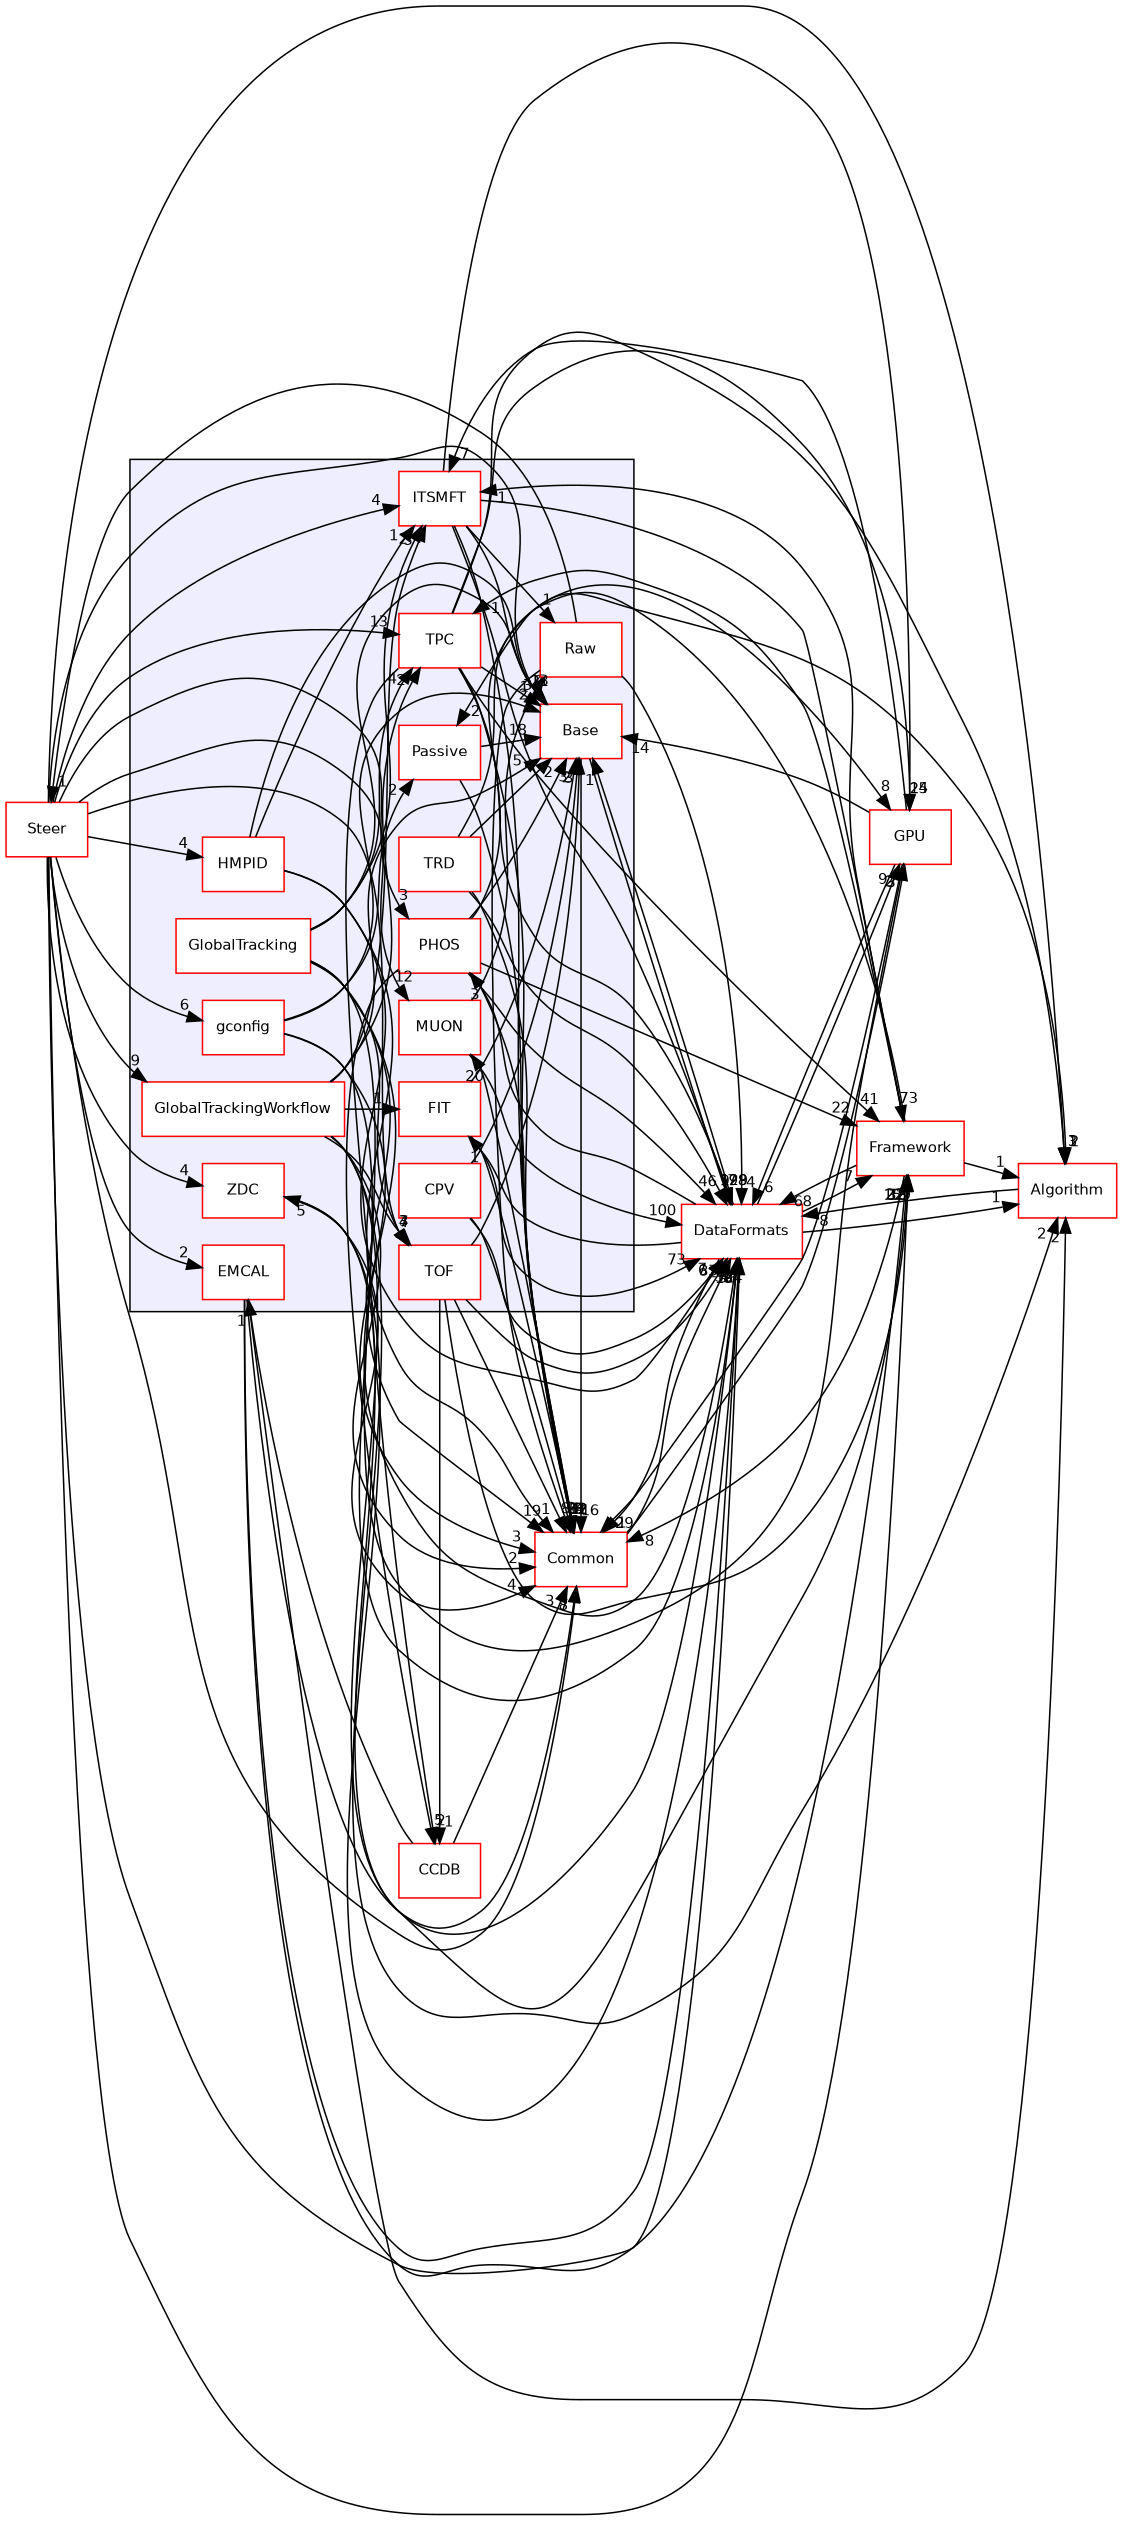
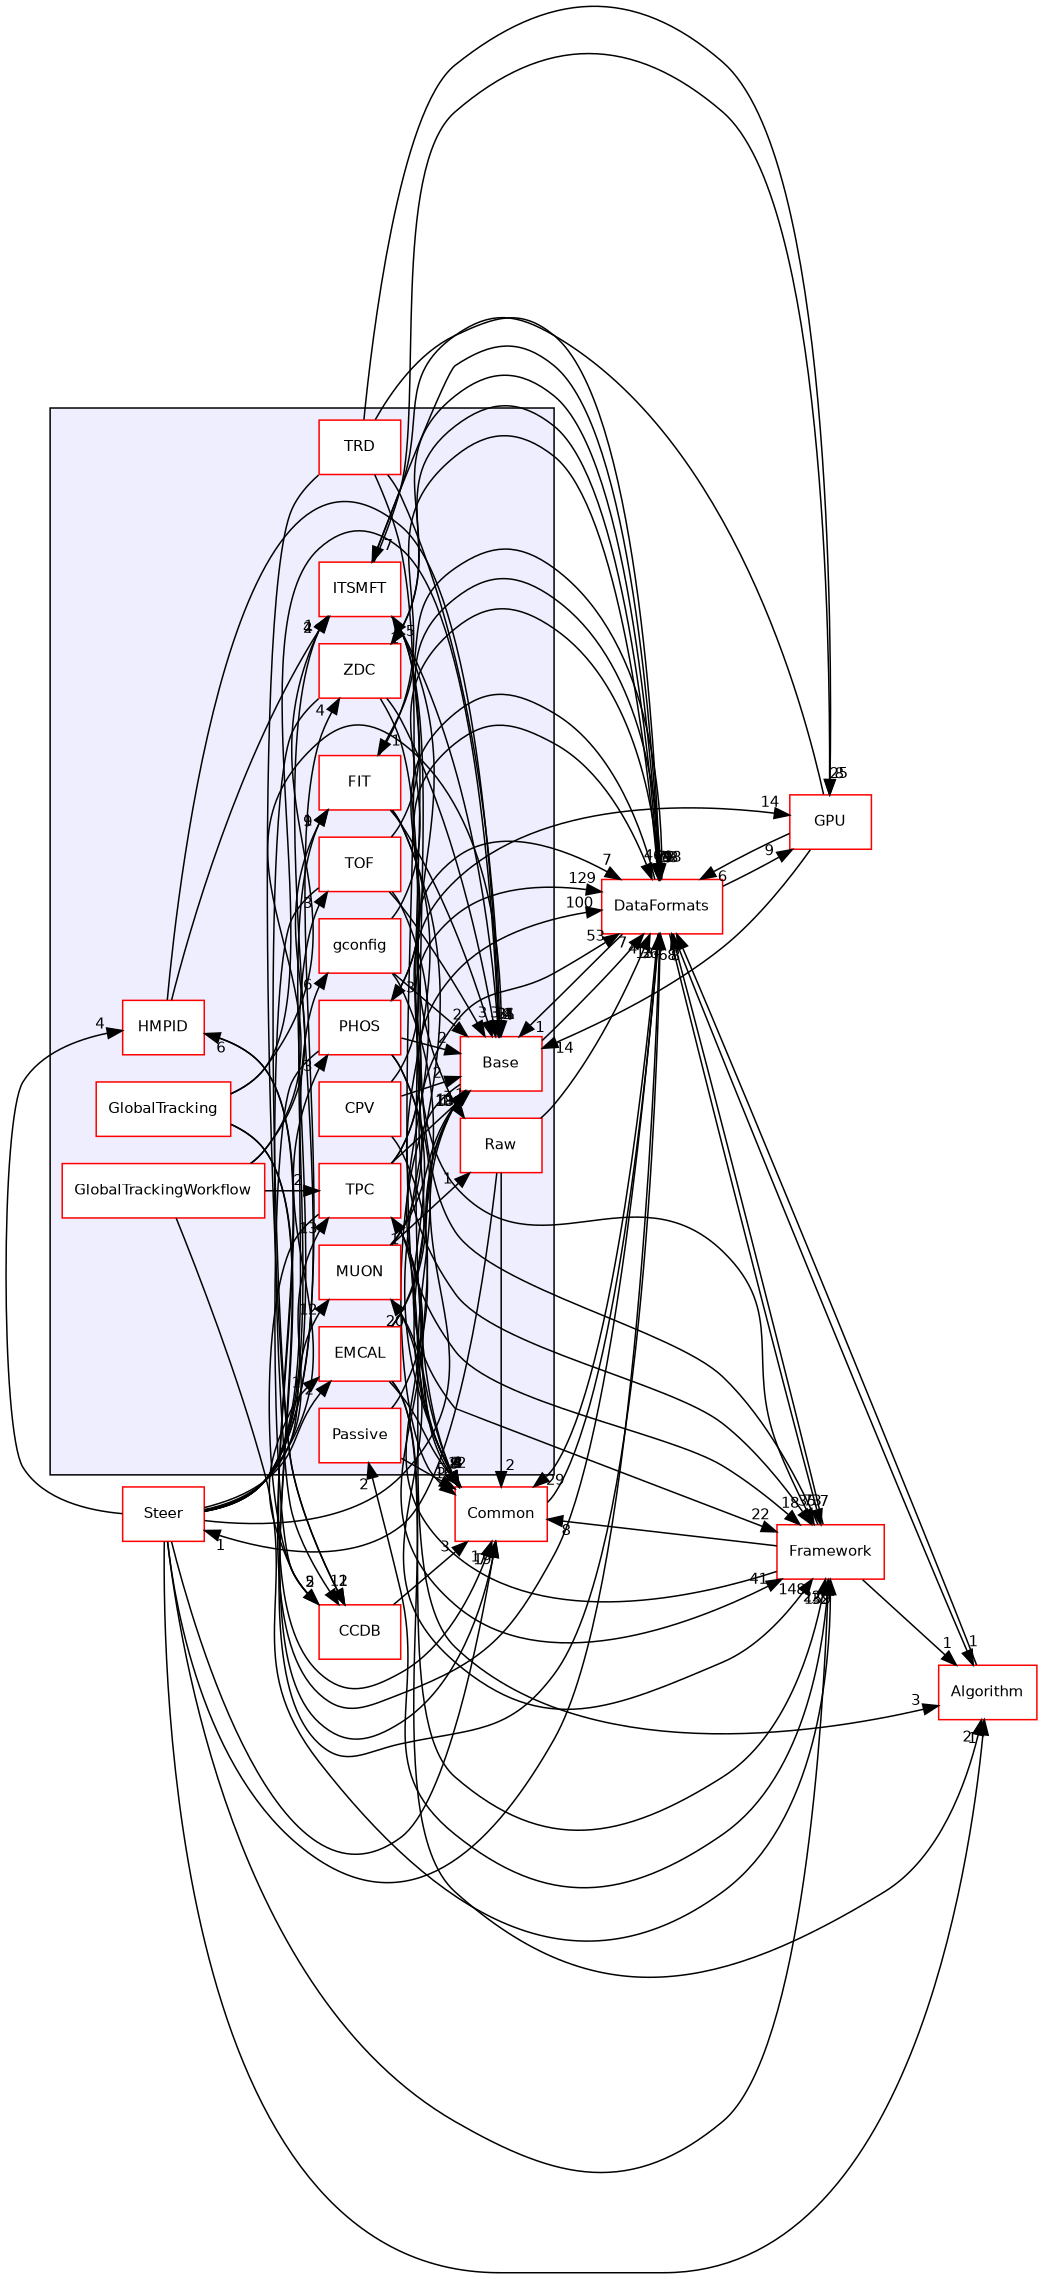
(790, 655) -> none
none -> (269, 776)
(387, 815) -> none
(379, 816) -> none
none -> (452, 847)
(375, 926) -> none
(75, 972) -> (304, 1189)
(518, 1020) -> none
(379, 1086) -> none
(522, 1090) -> none
none -> (275, 1144)
none -> (425, 1175)
(369, 1179) -> none
none -> (426, 1216)
(816, 1248) -> none
(804, 1254) -> none
none -> (459, 1297)
(408, 1325) -> (392, 1697)
(356, 1399) -> none
(507, 1409) -> none
(596, 1637) -> none
none -> (446, 1651)
(477, 2016) -> none
